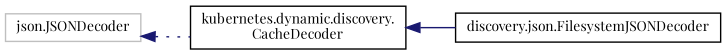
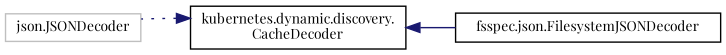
(588, 28) -> (588, 28)
(173, 37) -> (159, 19)
